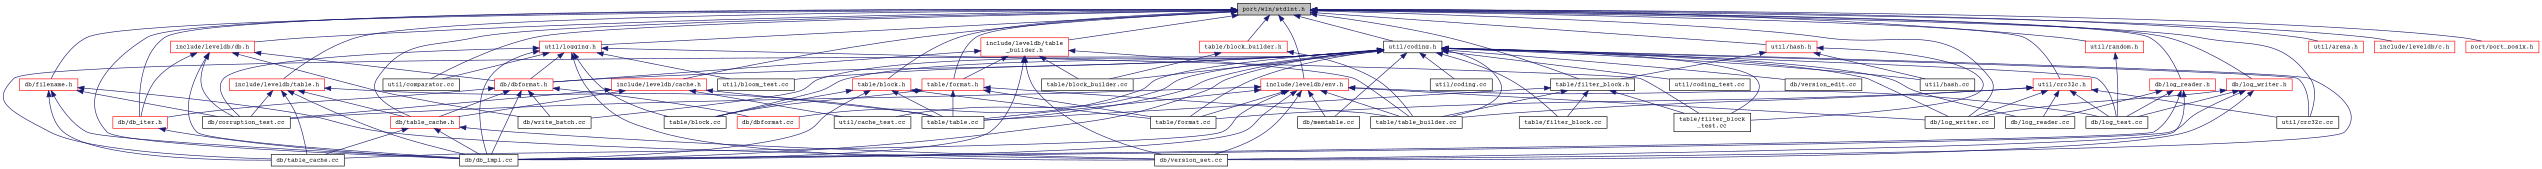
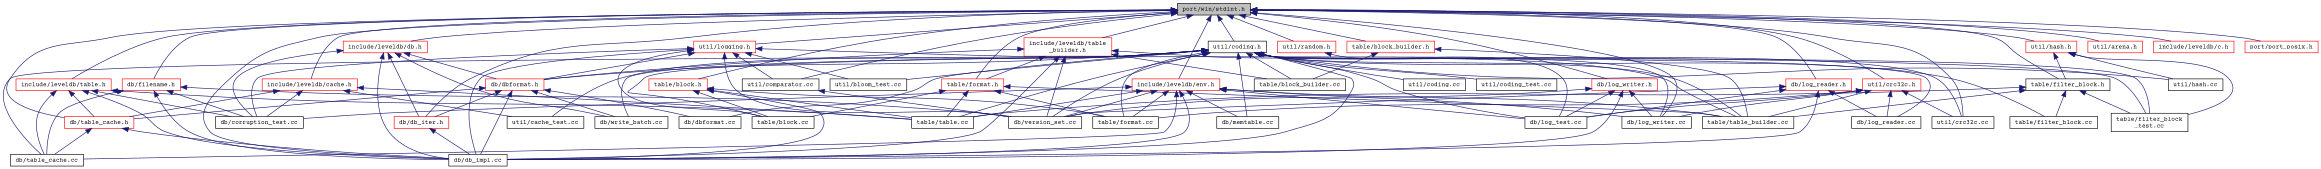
(1823, 85) -> none
(768, 122) -> (710, 122)
(690, 143) -> (917, 104)
